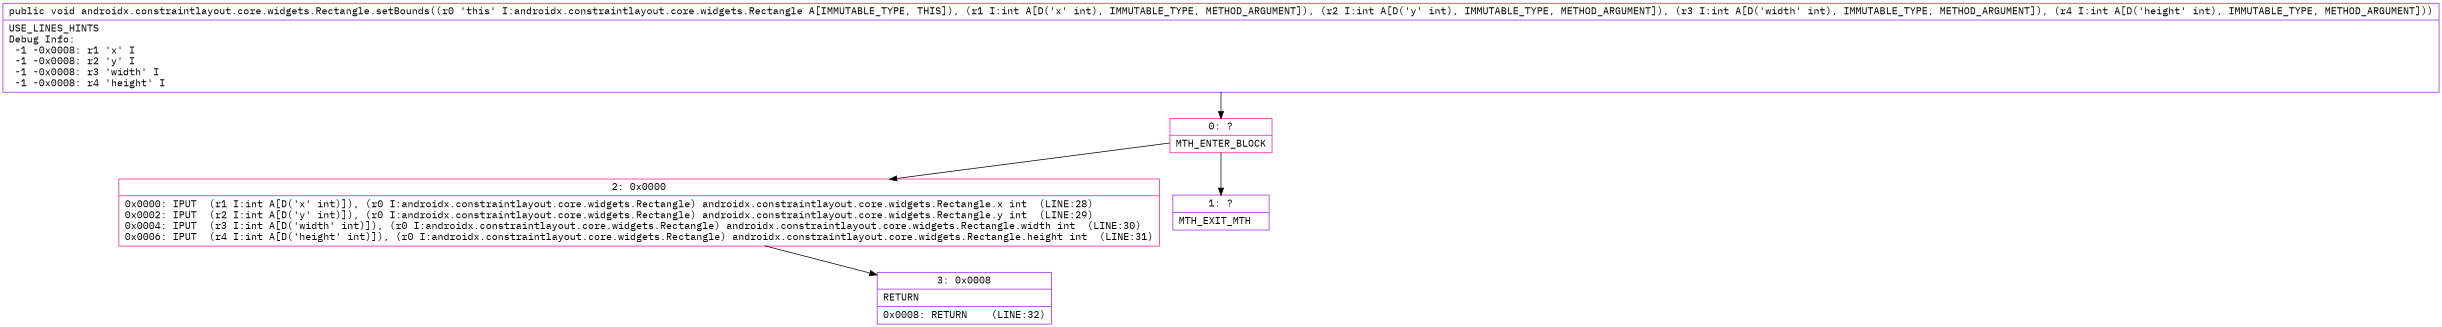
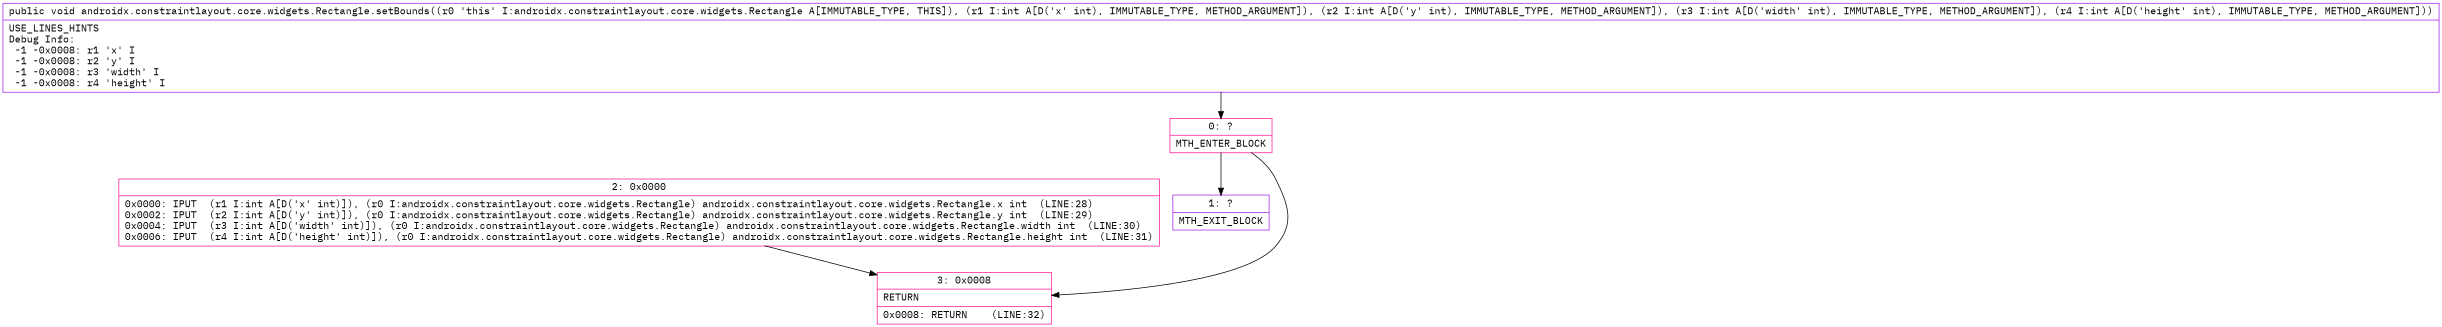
(1033, 161) -> (1224, 272)
(1215, 221) -> (1221, 221)
(964, 298) -> (964, 298)
